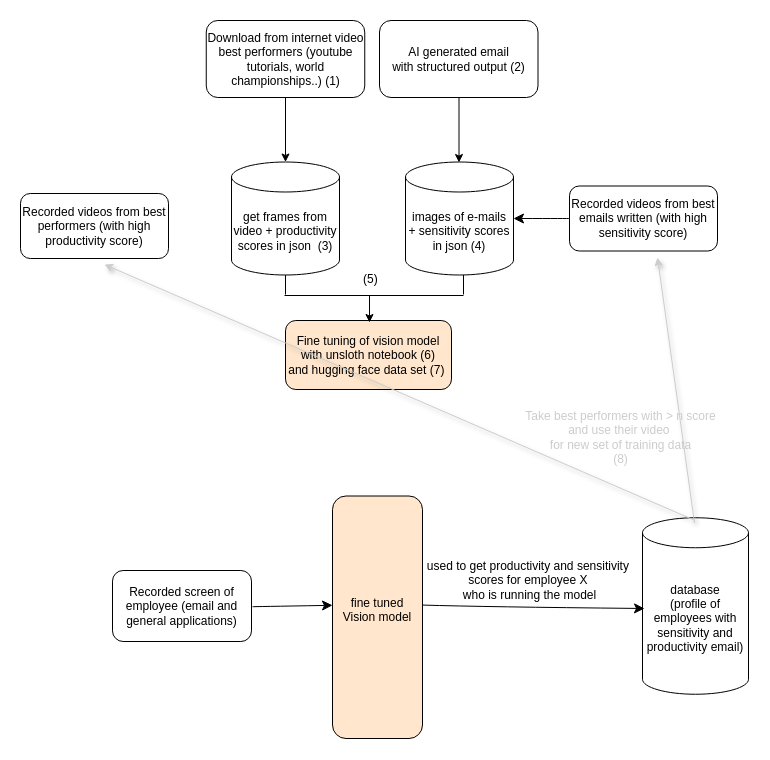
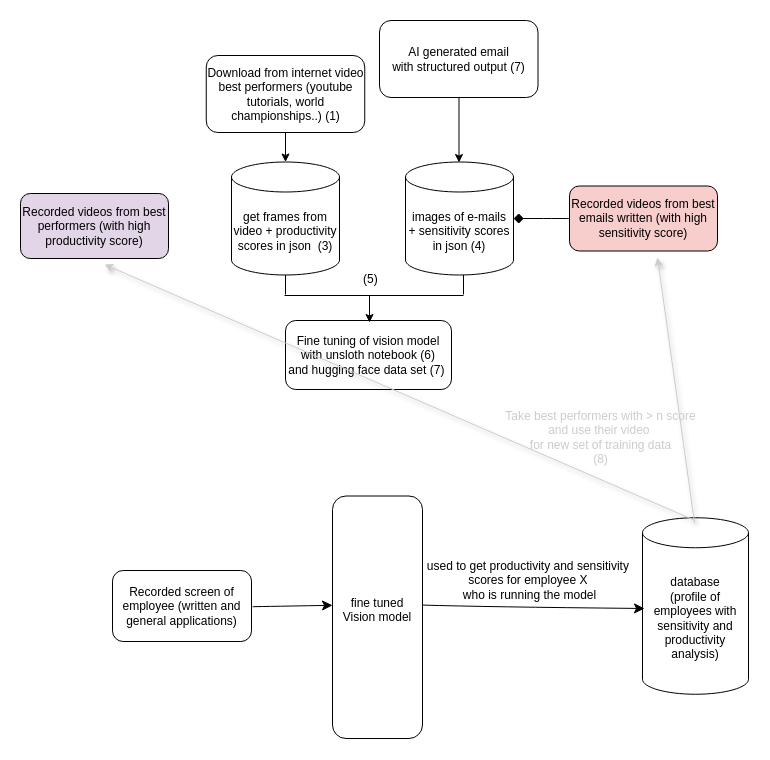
(286, 59) -> (286, 94)
(459, 60) -> (459, 60)
(523, 219) -> (524, 219)
(644, 219) -> (644, 219)
(95, 226) -> (95, 226)
(369, 355) -> (369, 355)
(621, 438) -> (601, 438)
(182, 607) -> (182, 607)
(378, 617) -> (378, 617)
(696, 619) -> (696, 619)
